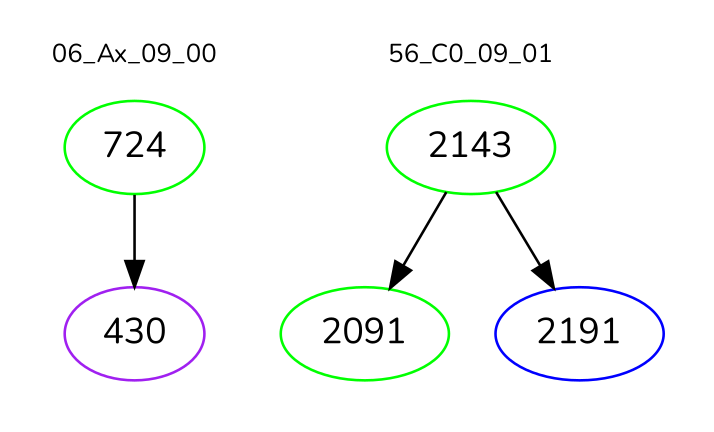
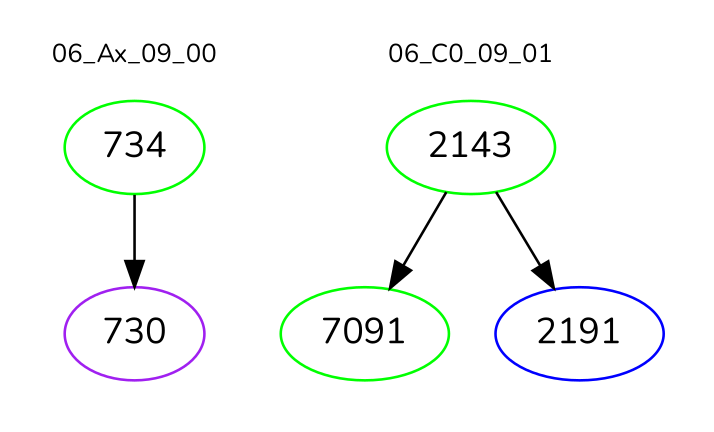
(471, 56) -> (471, 56)
(135, 147) -> (135, 147)
(135, 334) -> (135, 334)
(365, 334) -> (365, 334)
